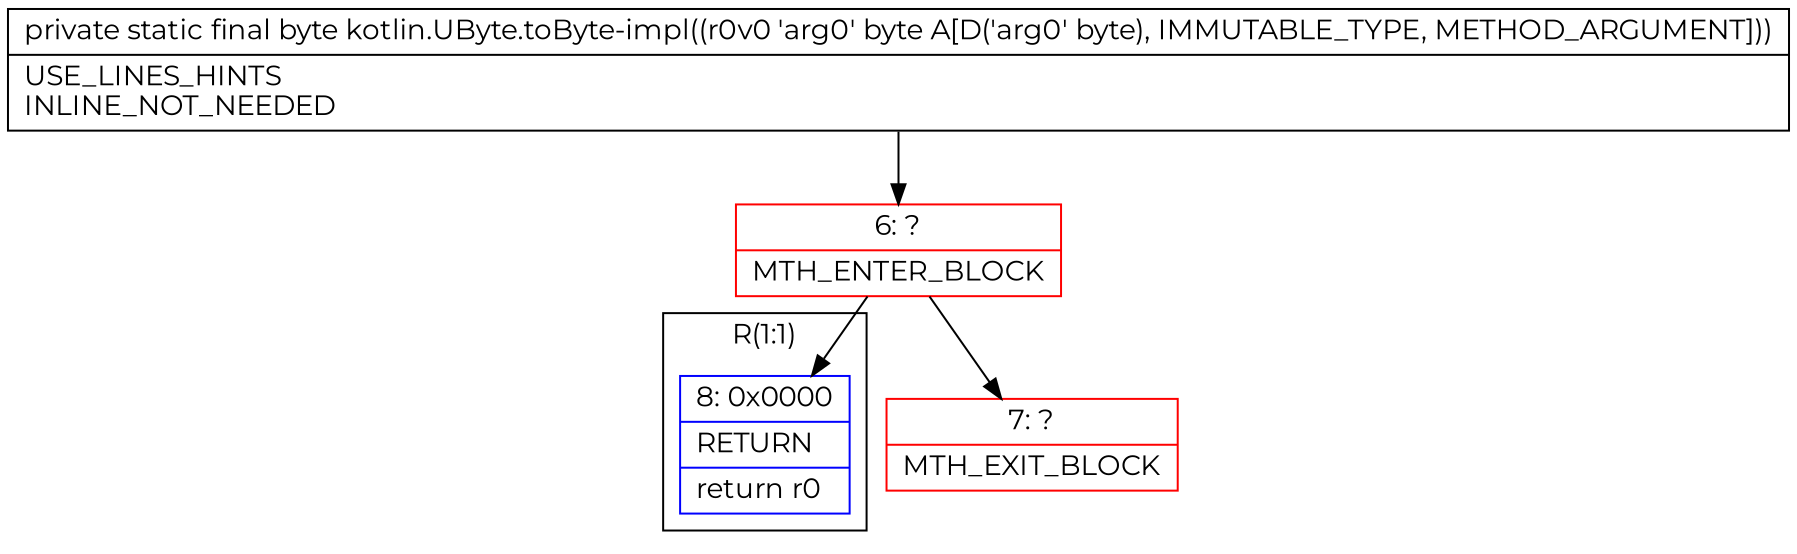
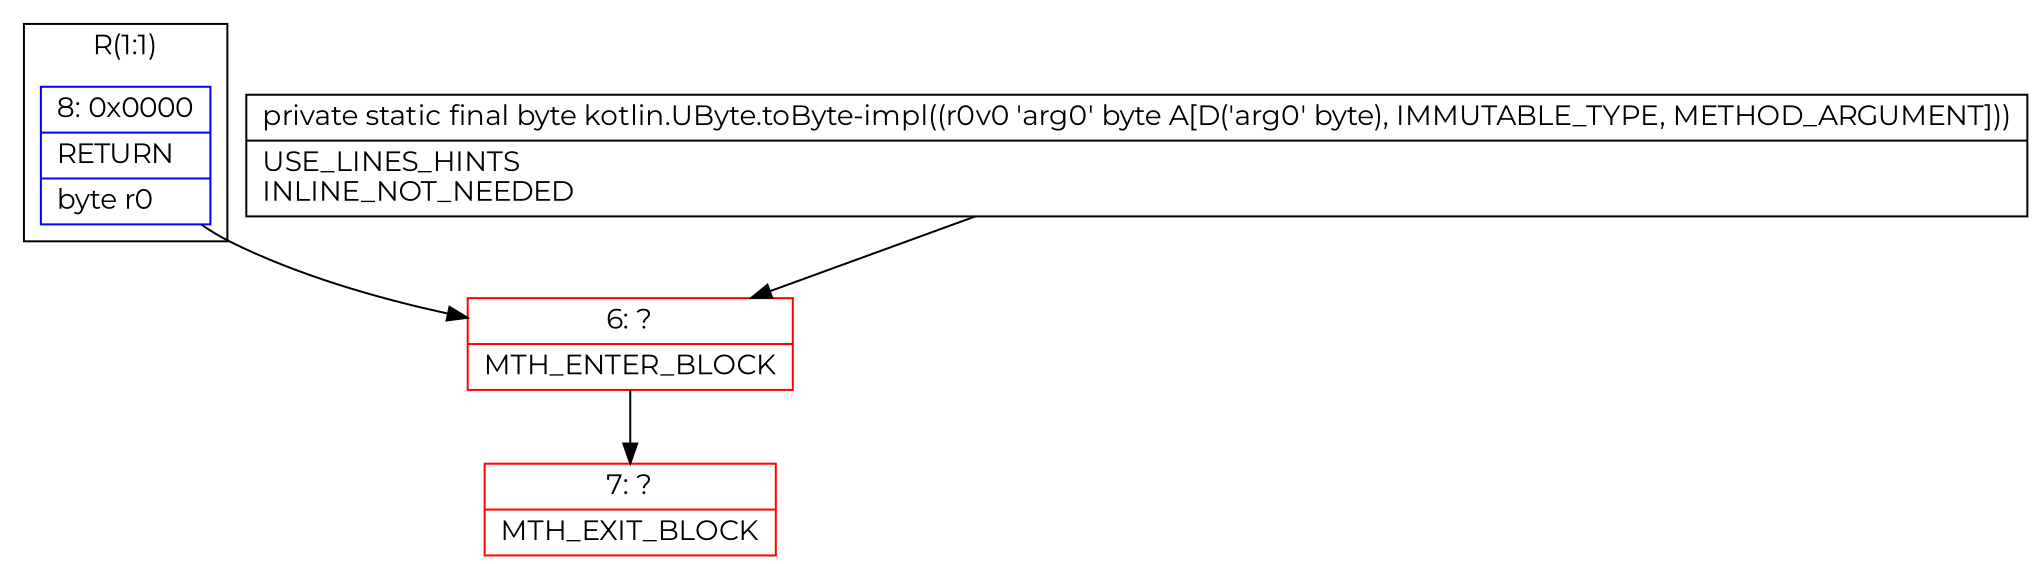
(846, 328) -> (321, 279)
(759, 490) -> (106, 200)
